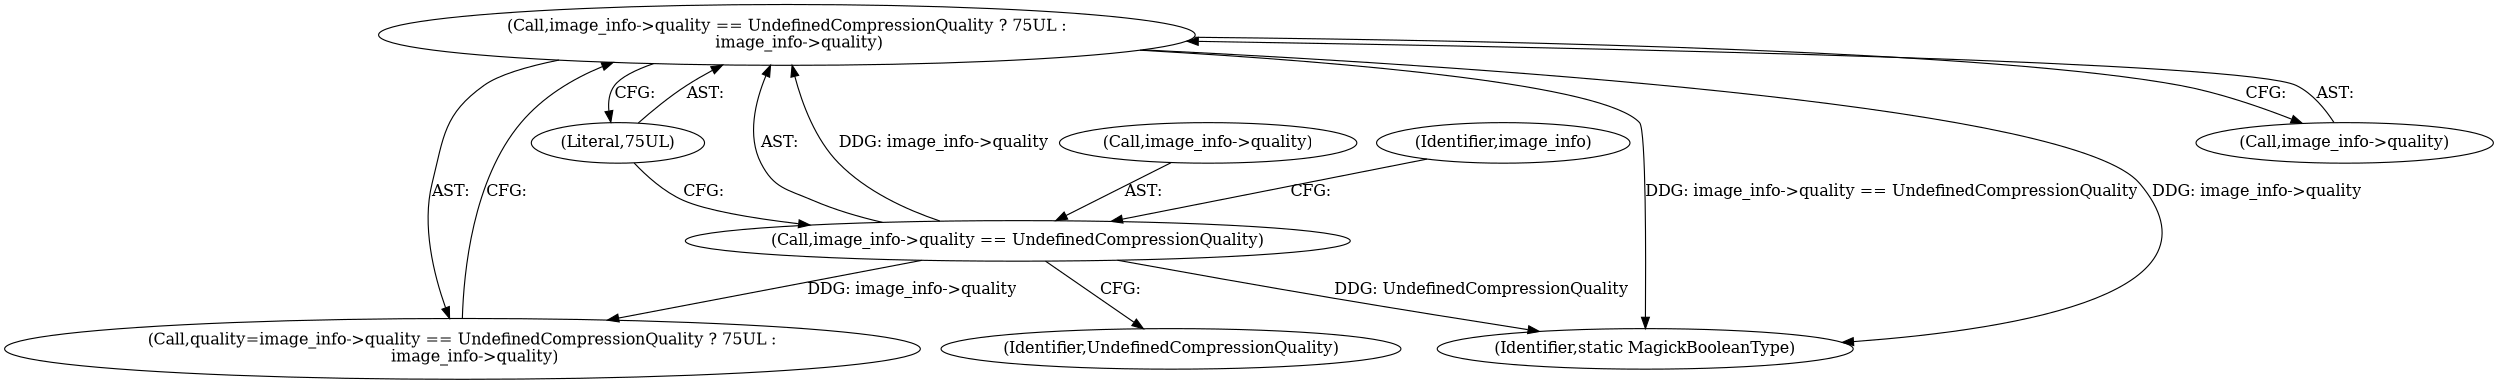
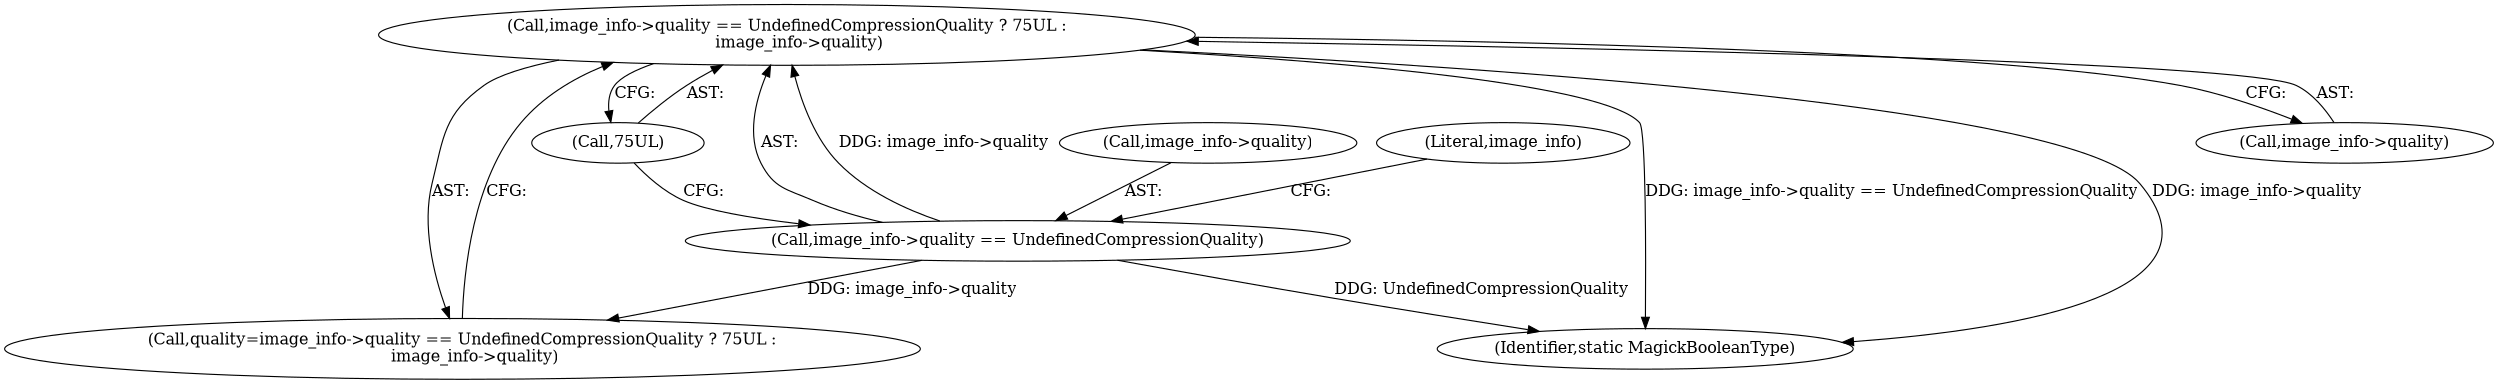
(618, 143) -> (618, 143)
(1503, 143) -> (1503, 143)
(1171, 349) -> none
